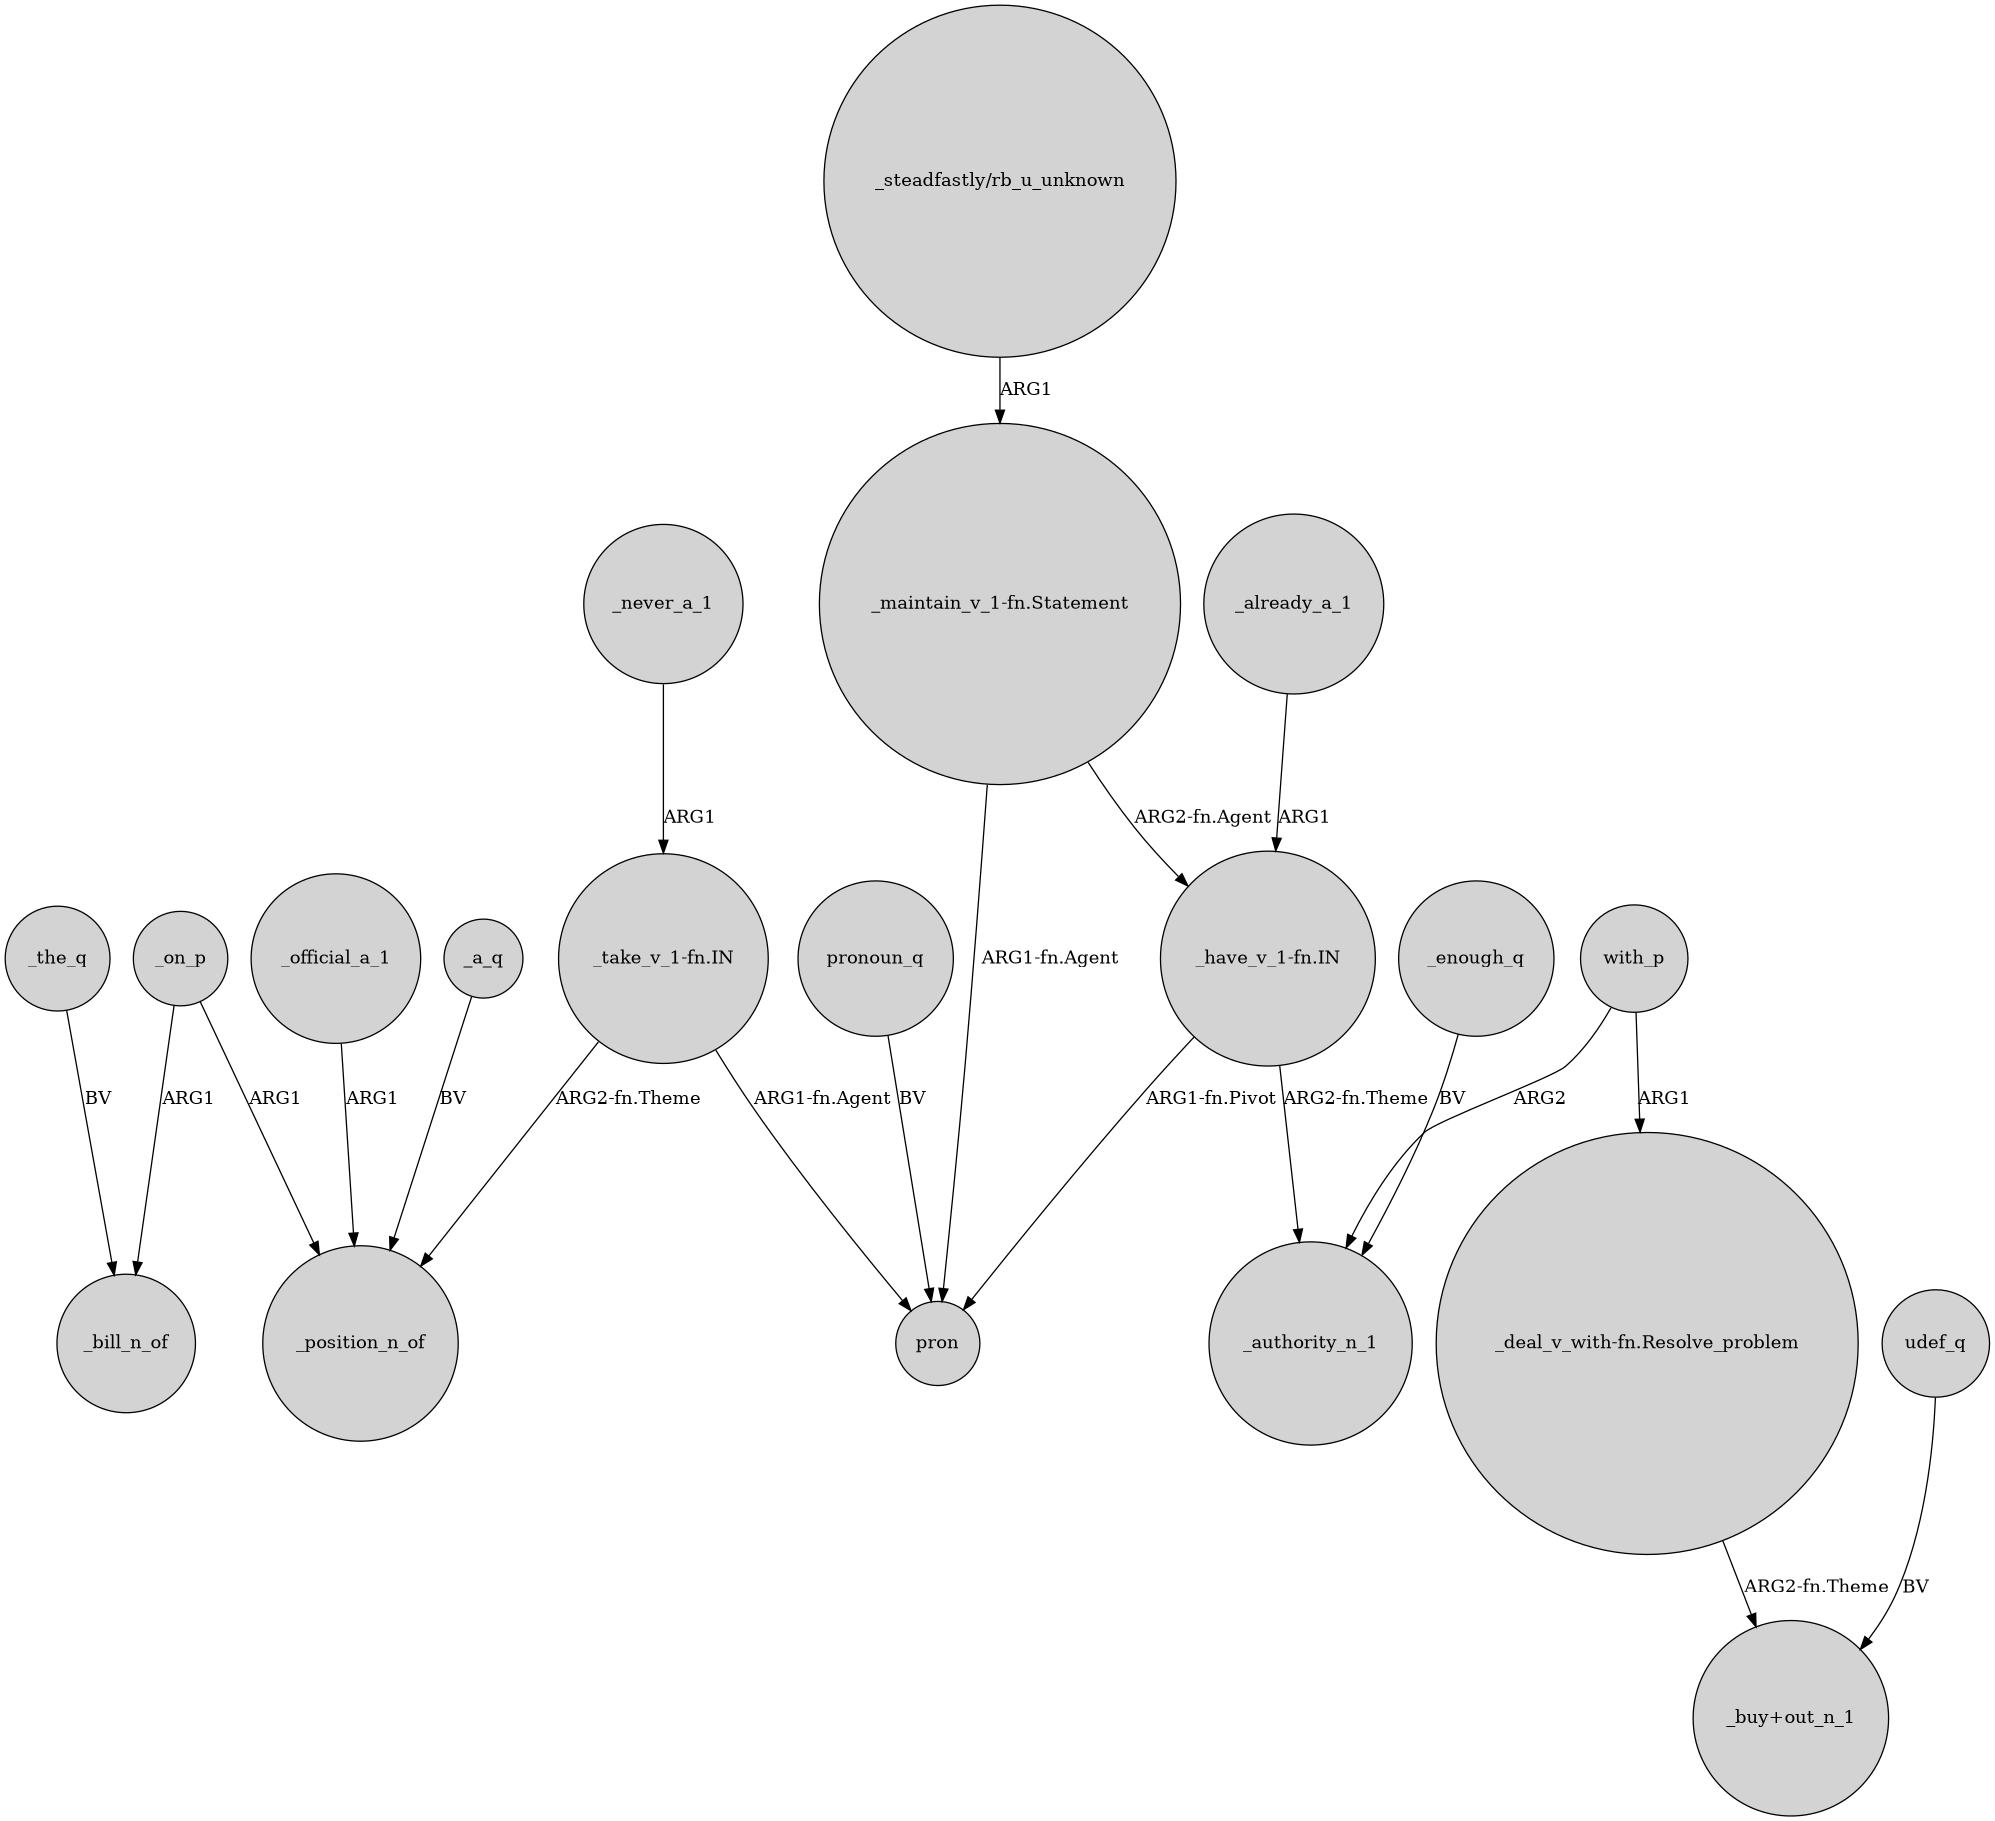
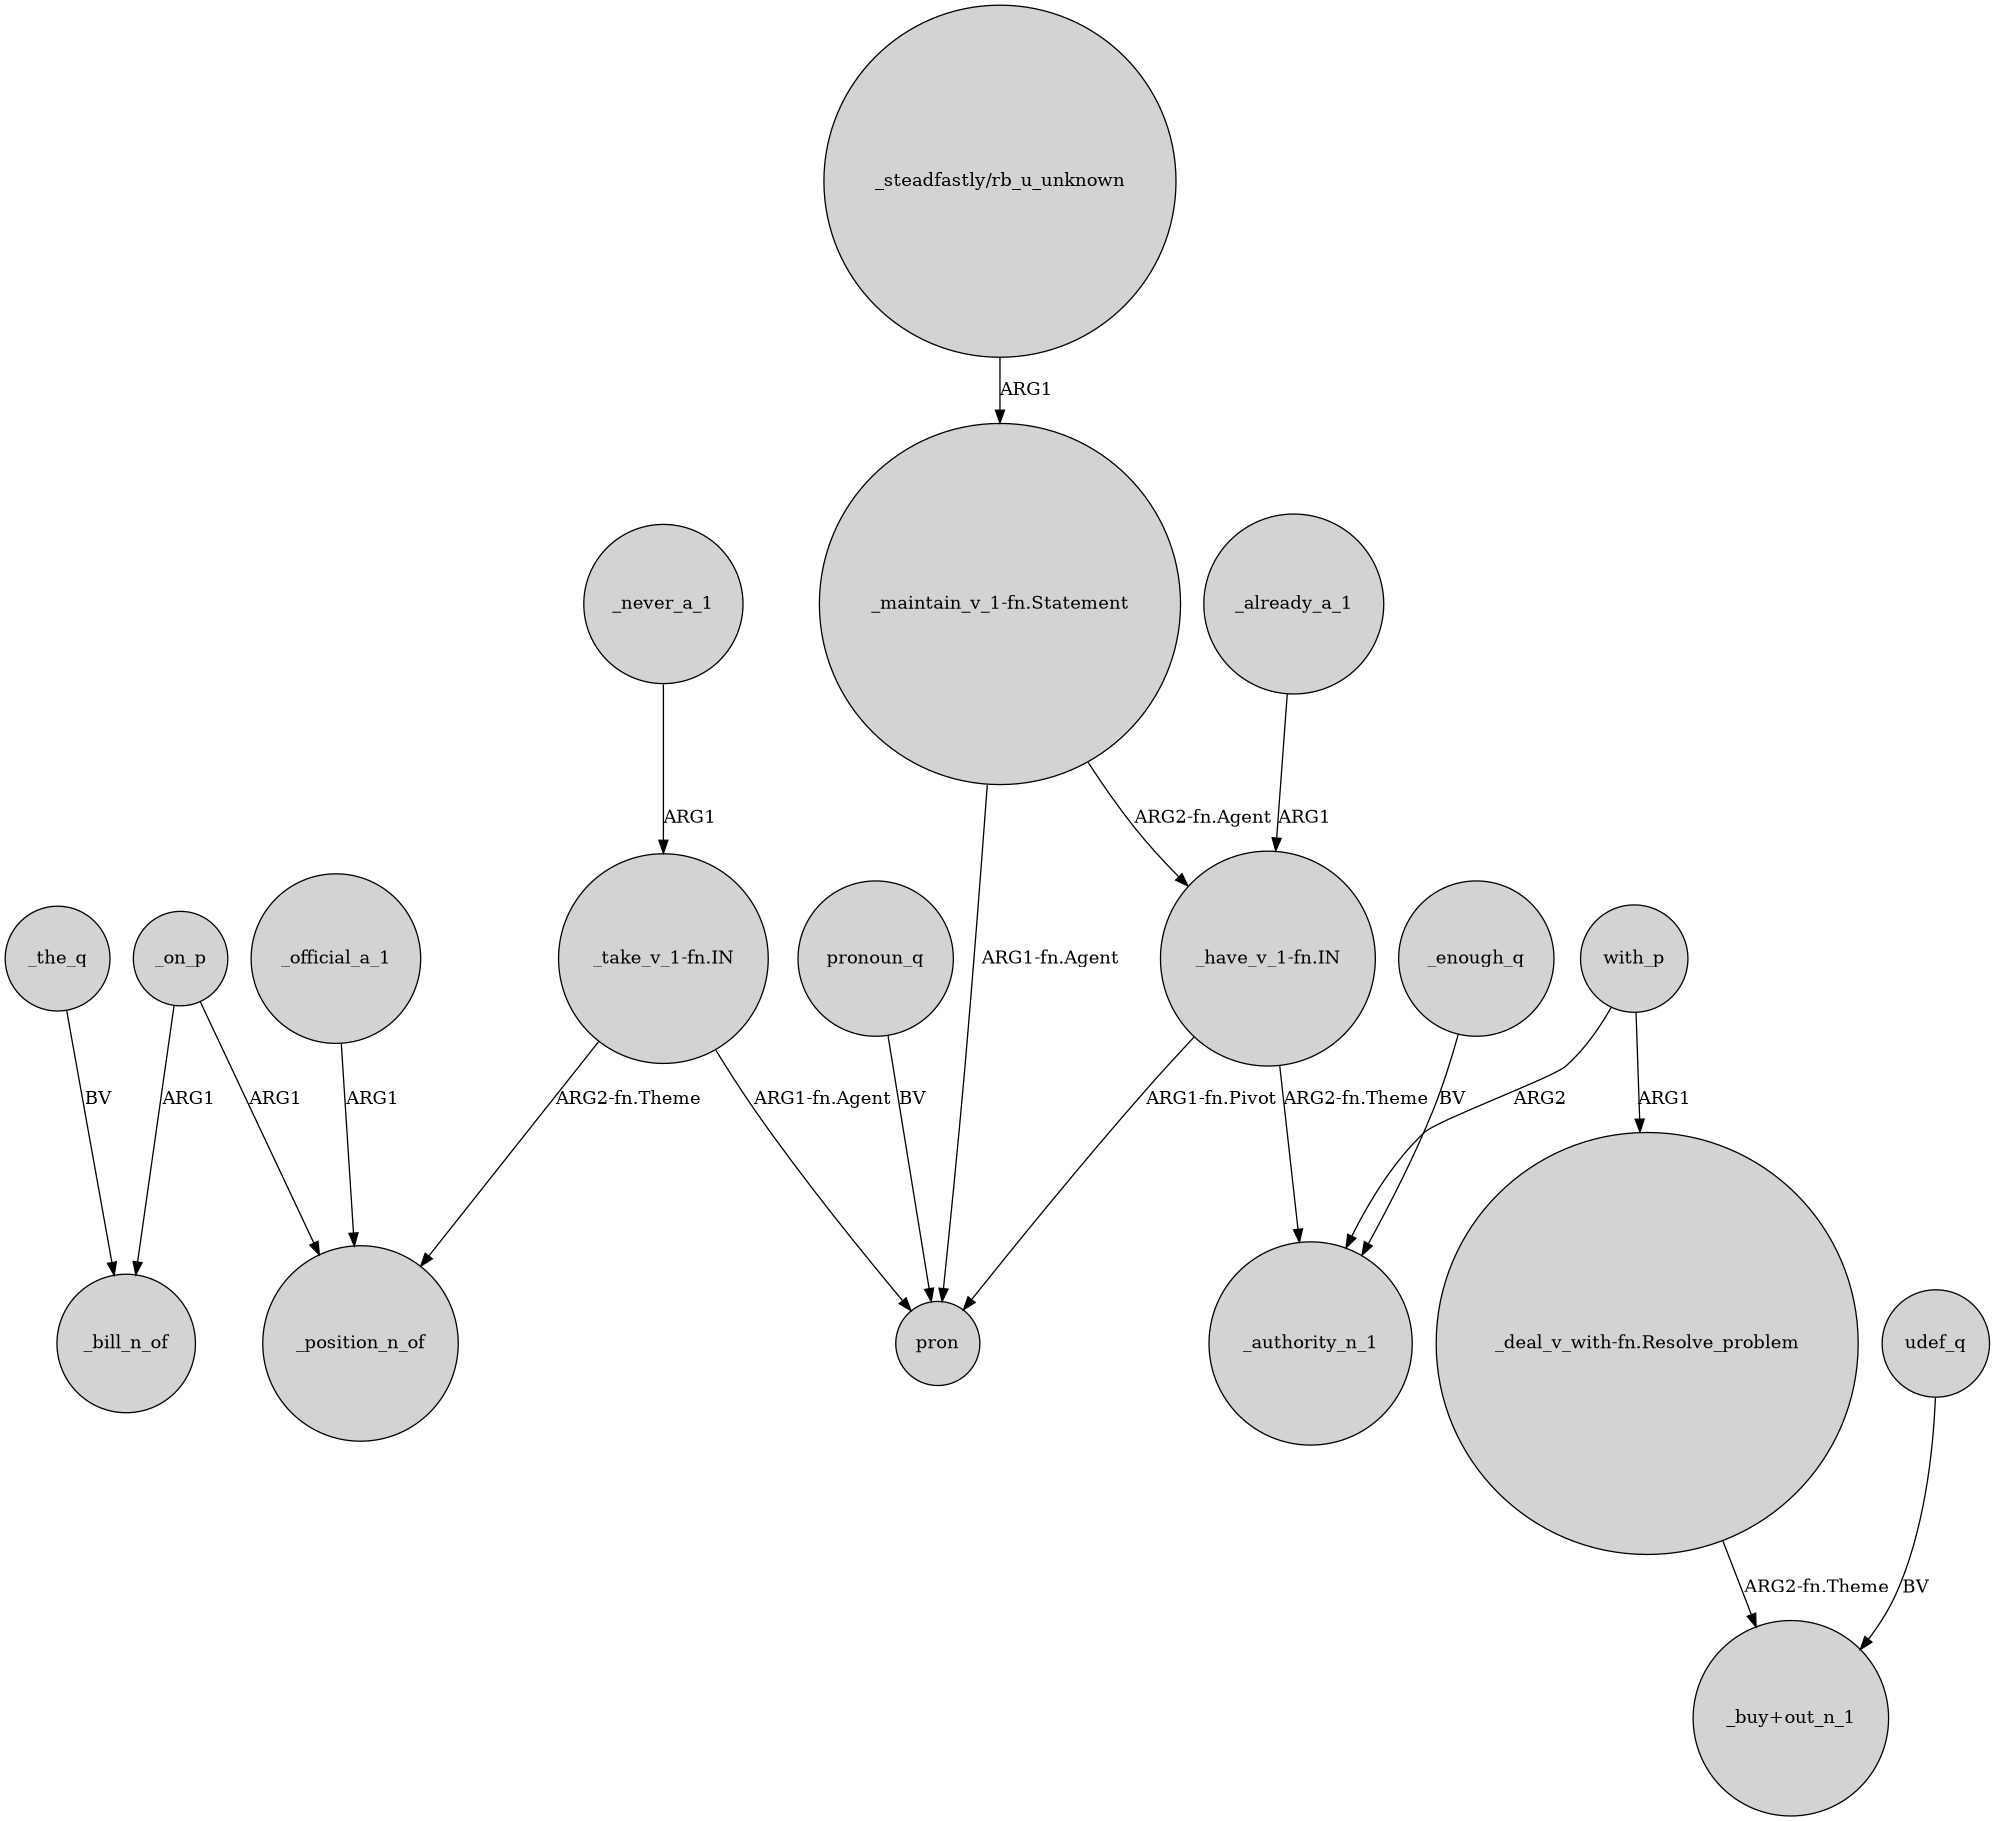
(483, 959) -> none
